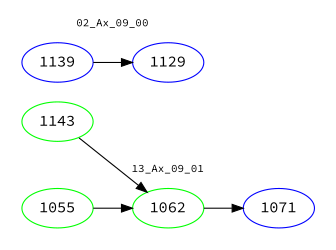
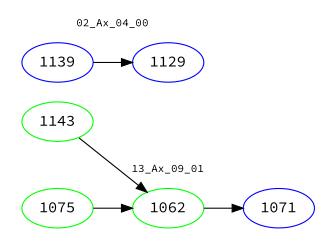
(113, 24) -> (113, 24)
(58, 208) -> (58, 208)
